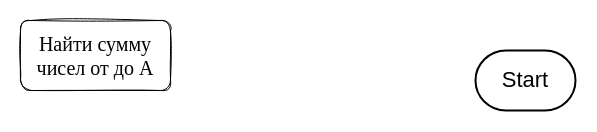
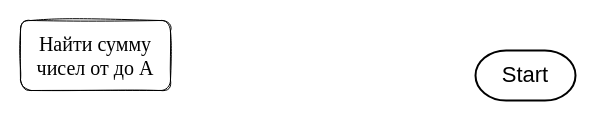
(526, 81) -> (526, 76)
